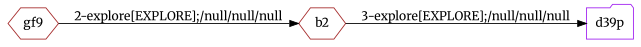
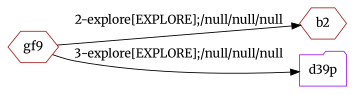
(462, 23) -> (171, 72)
